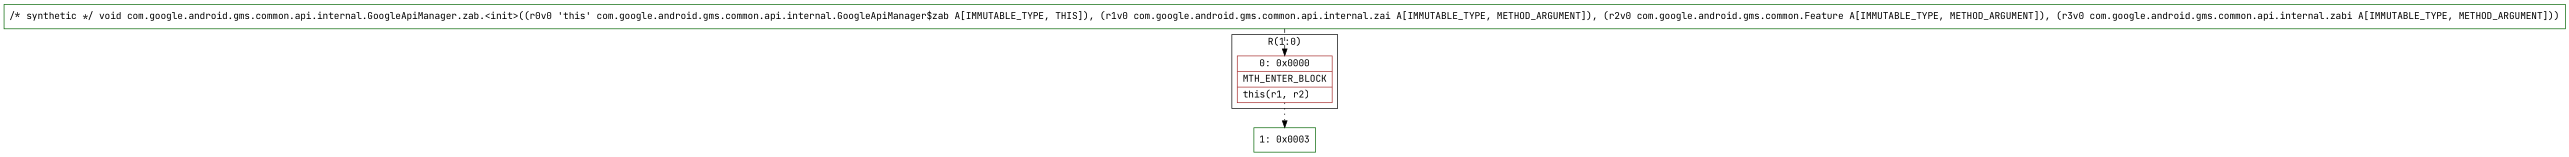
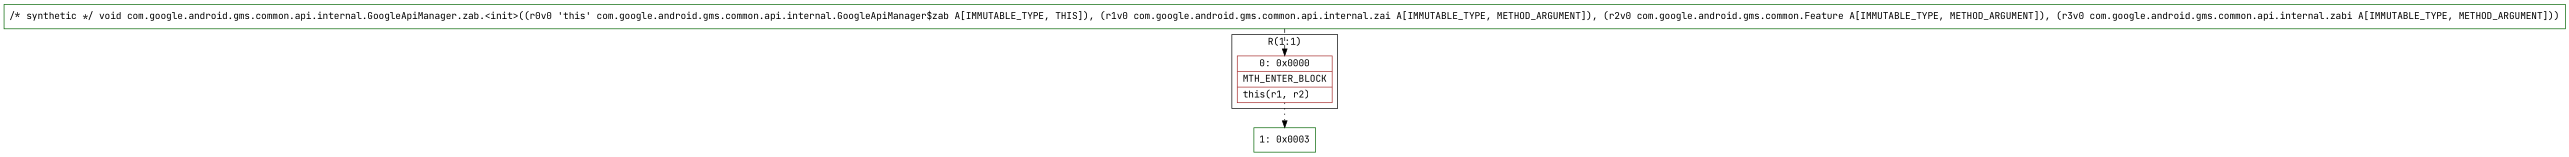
(1285, 42) -> (1285, 42)
